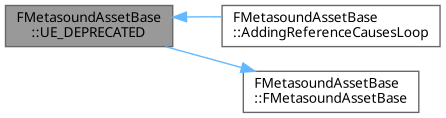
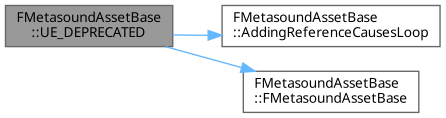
(204, 17) -> (190, 35)
